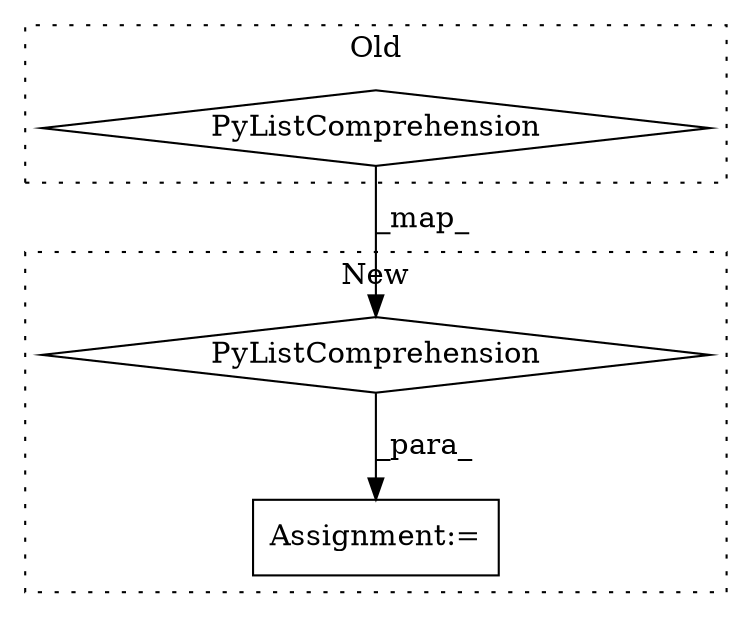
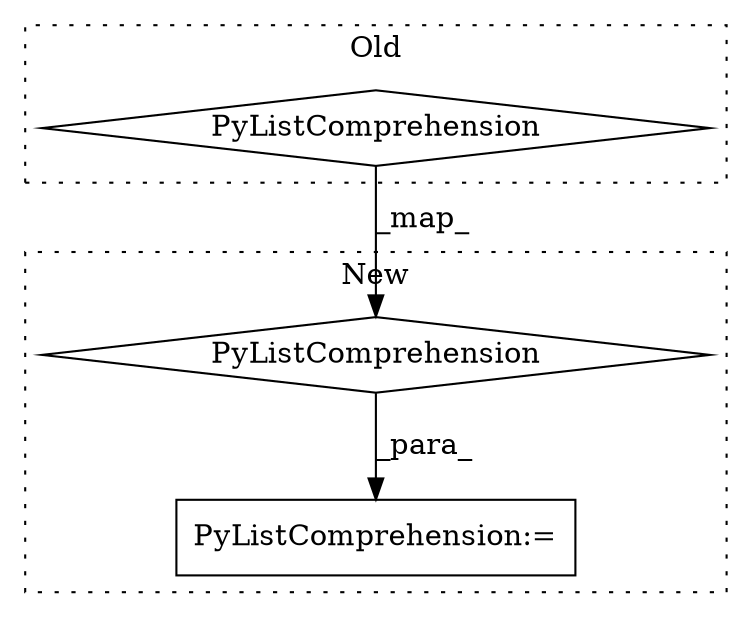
(376, 538) -> (376, 538)
